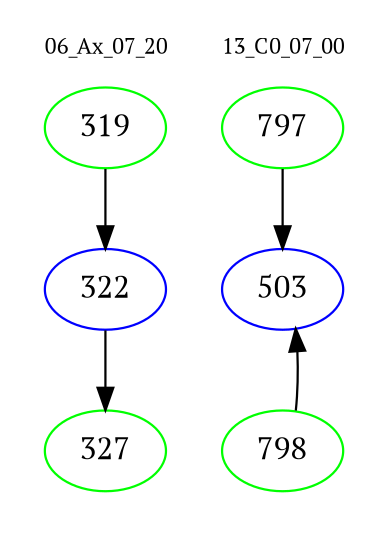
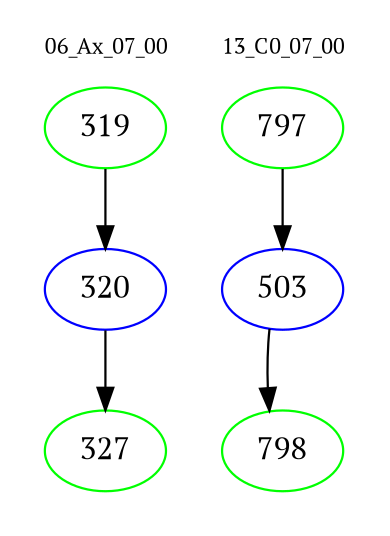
(107, 48) -> (107, 48)
(105, 289) -> (105, 289)
(298, 381) -> (268, 358)
